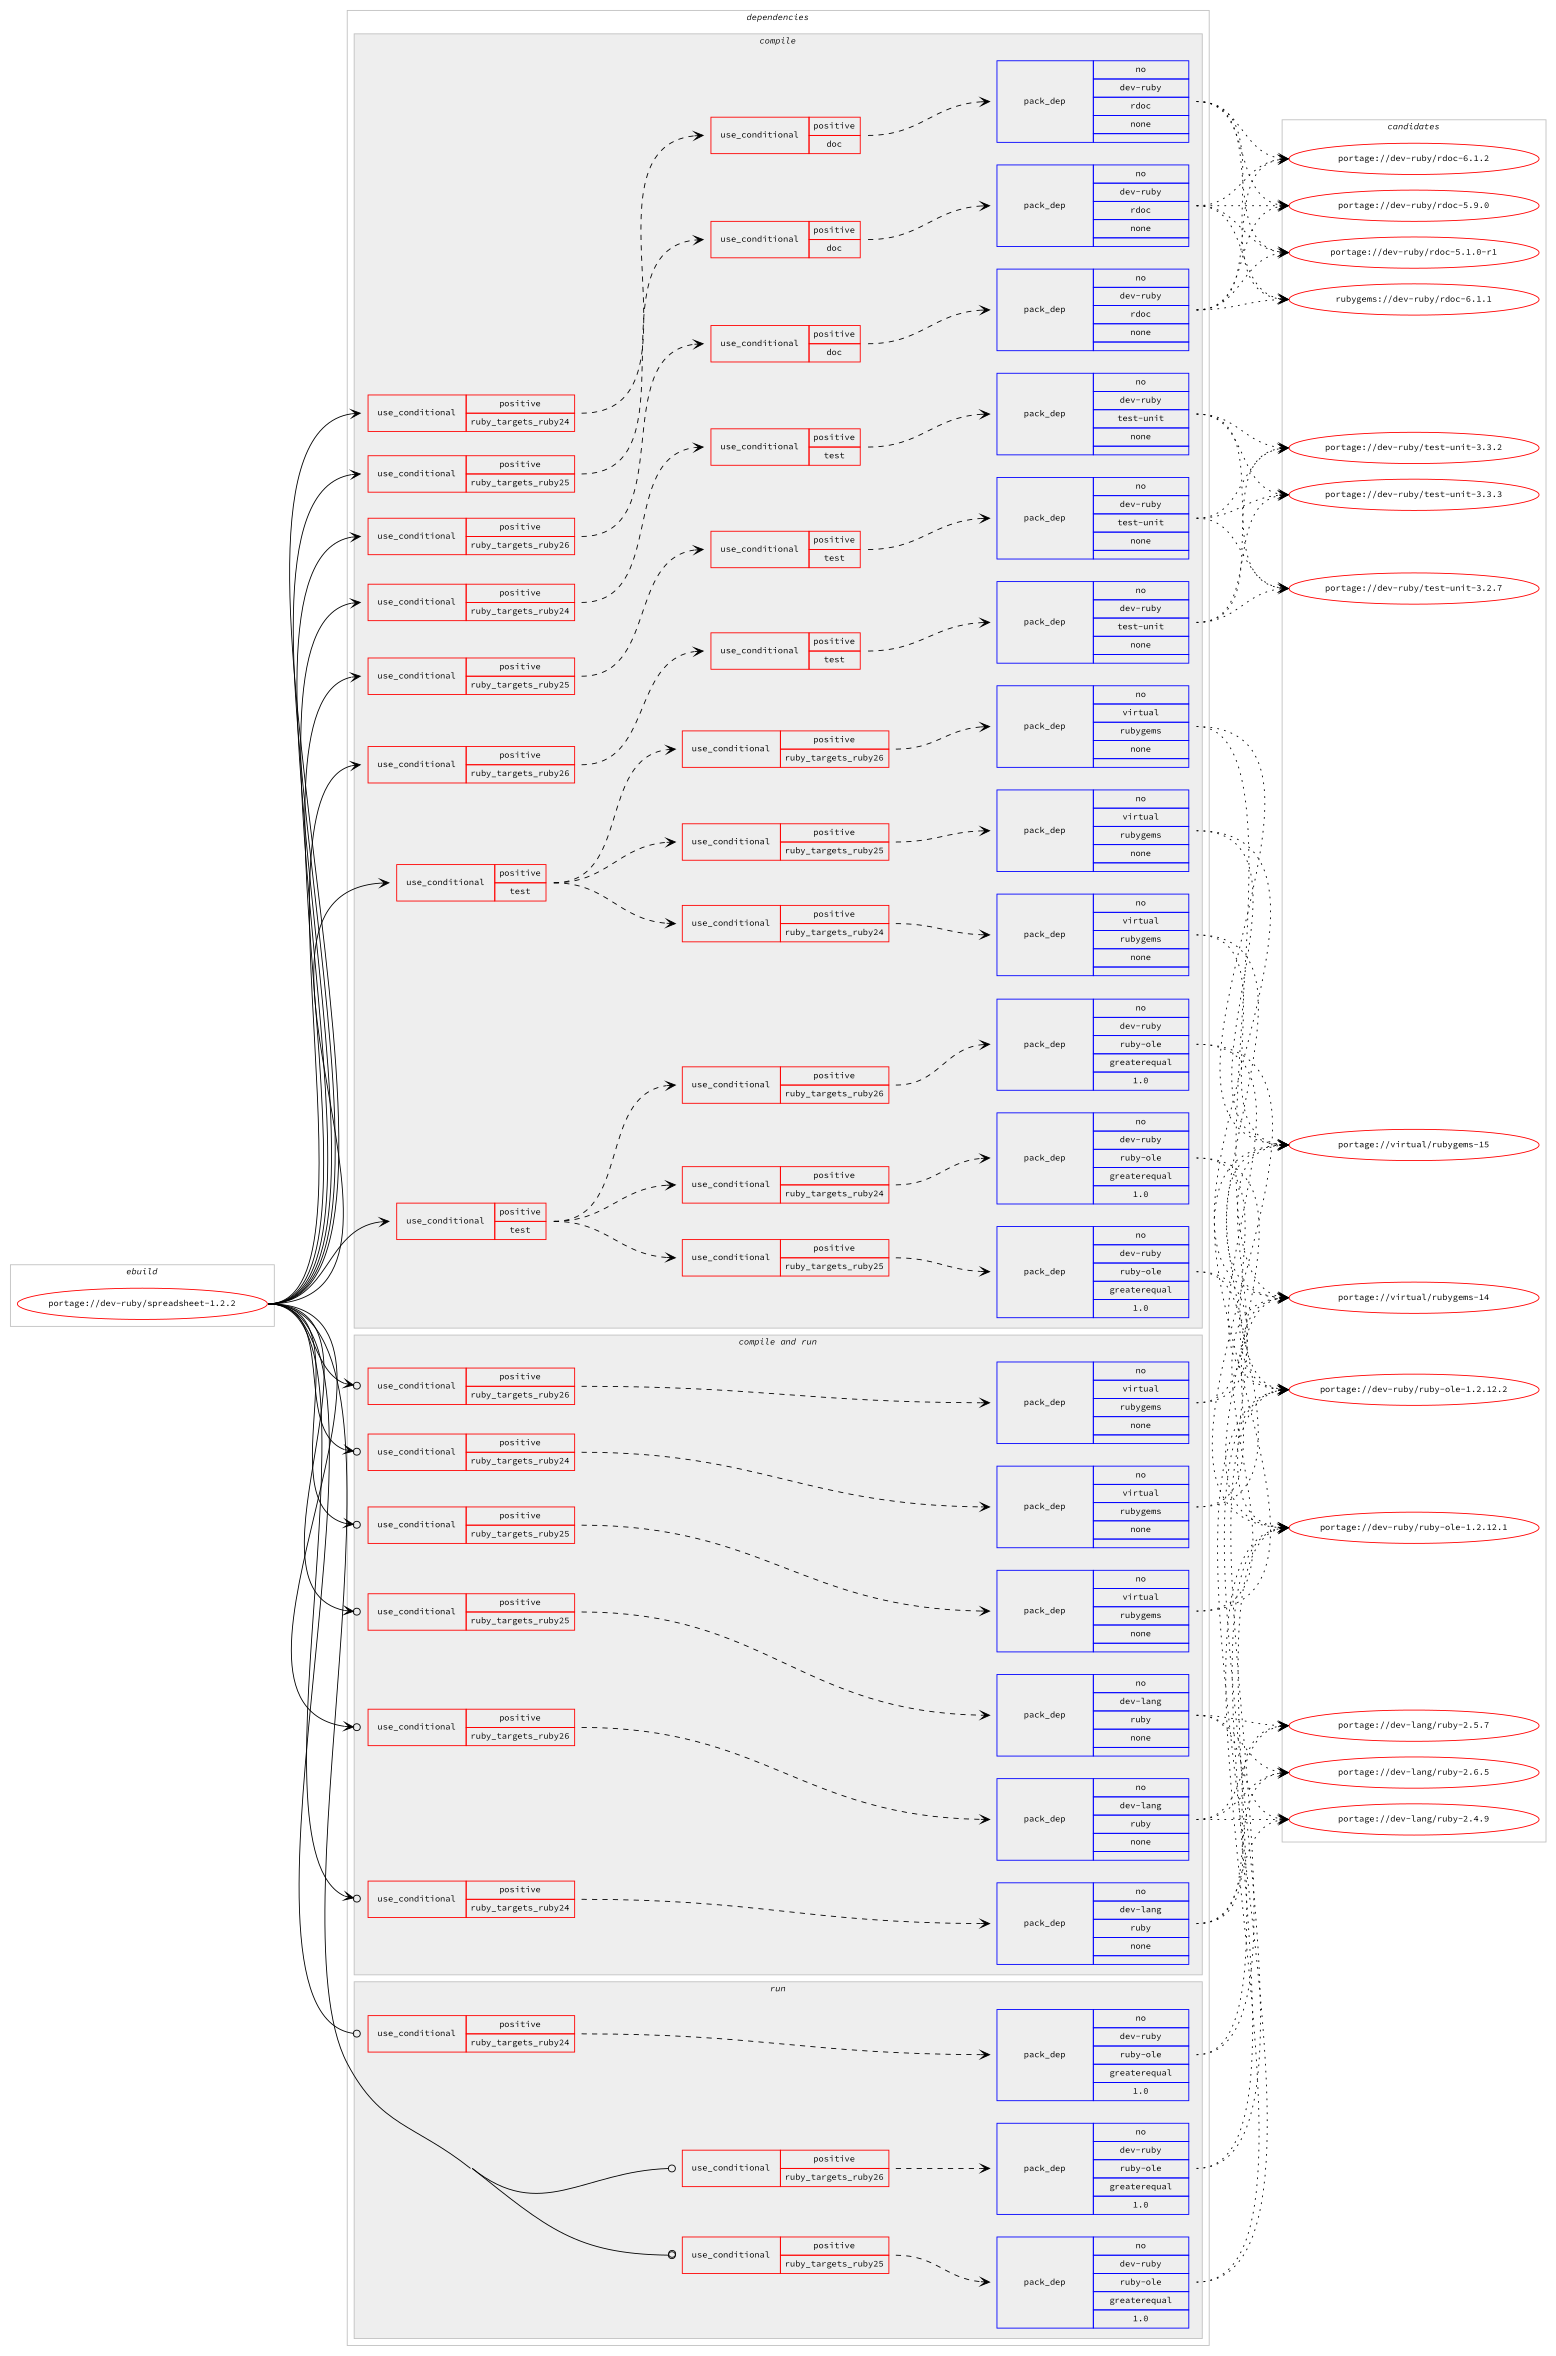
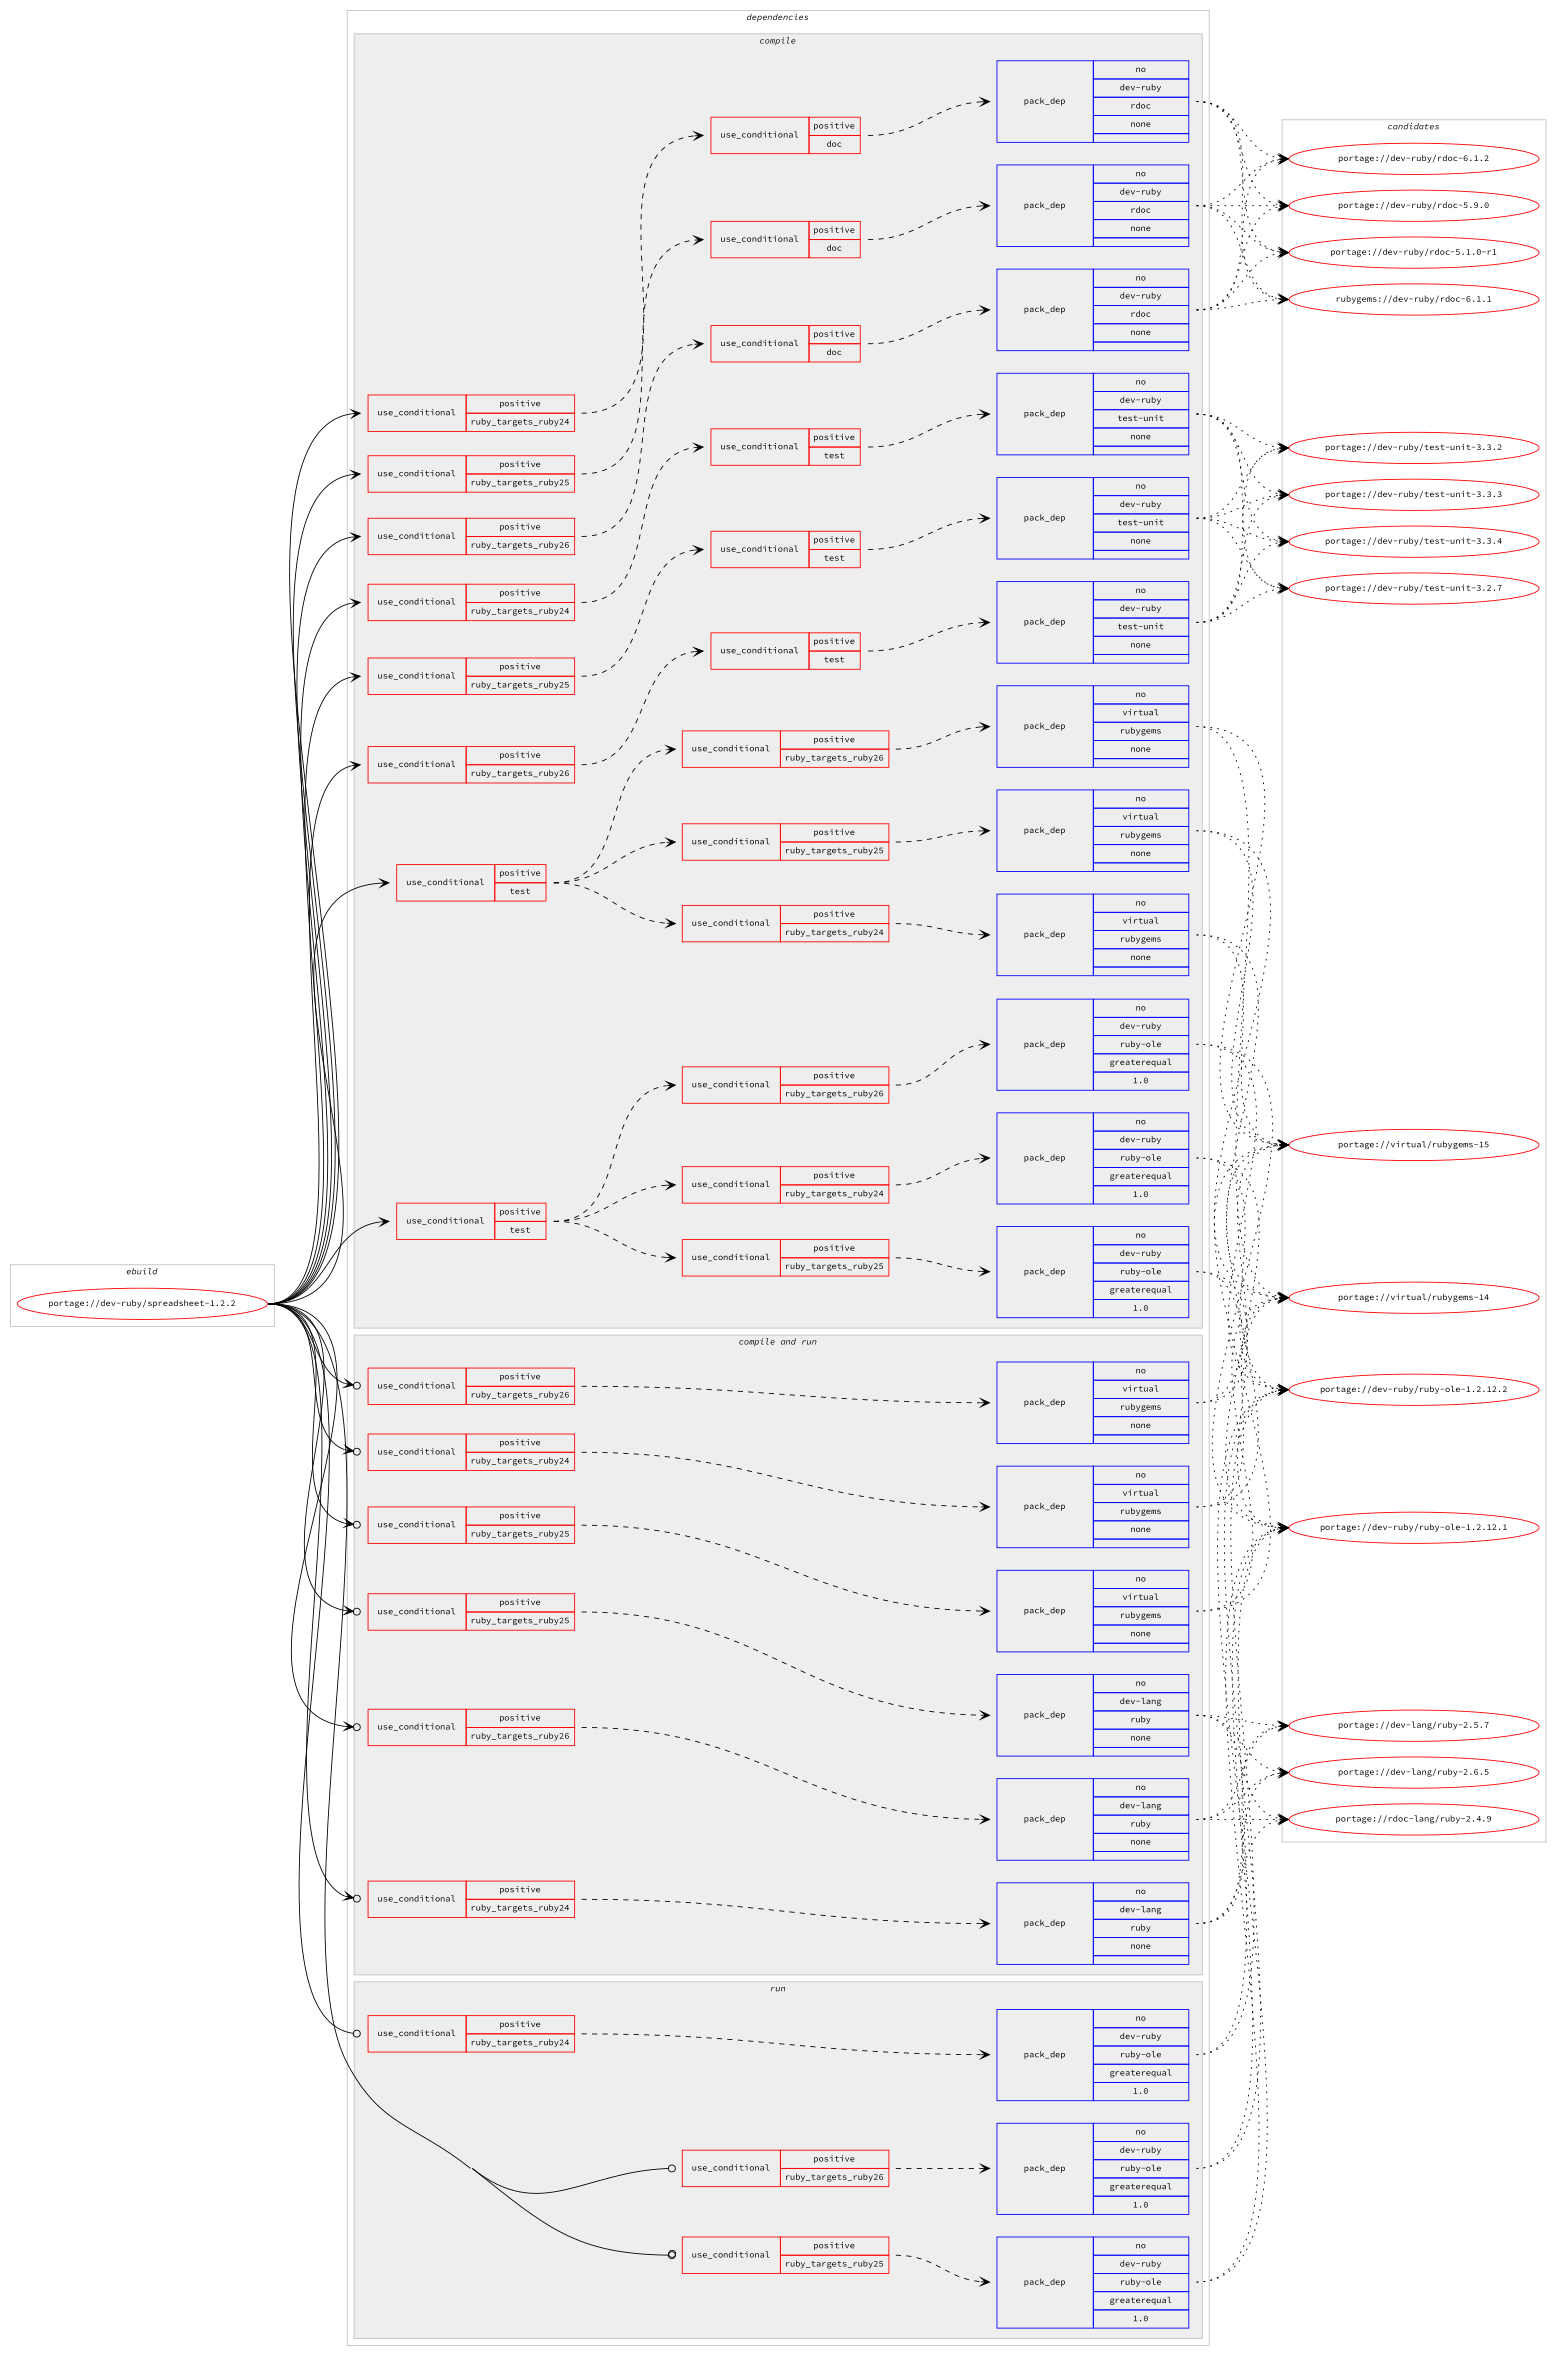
none -> (1414, 542)
(1414, 1819) -> (1414, 1819)
